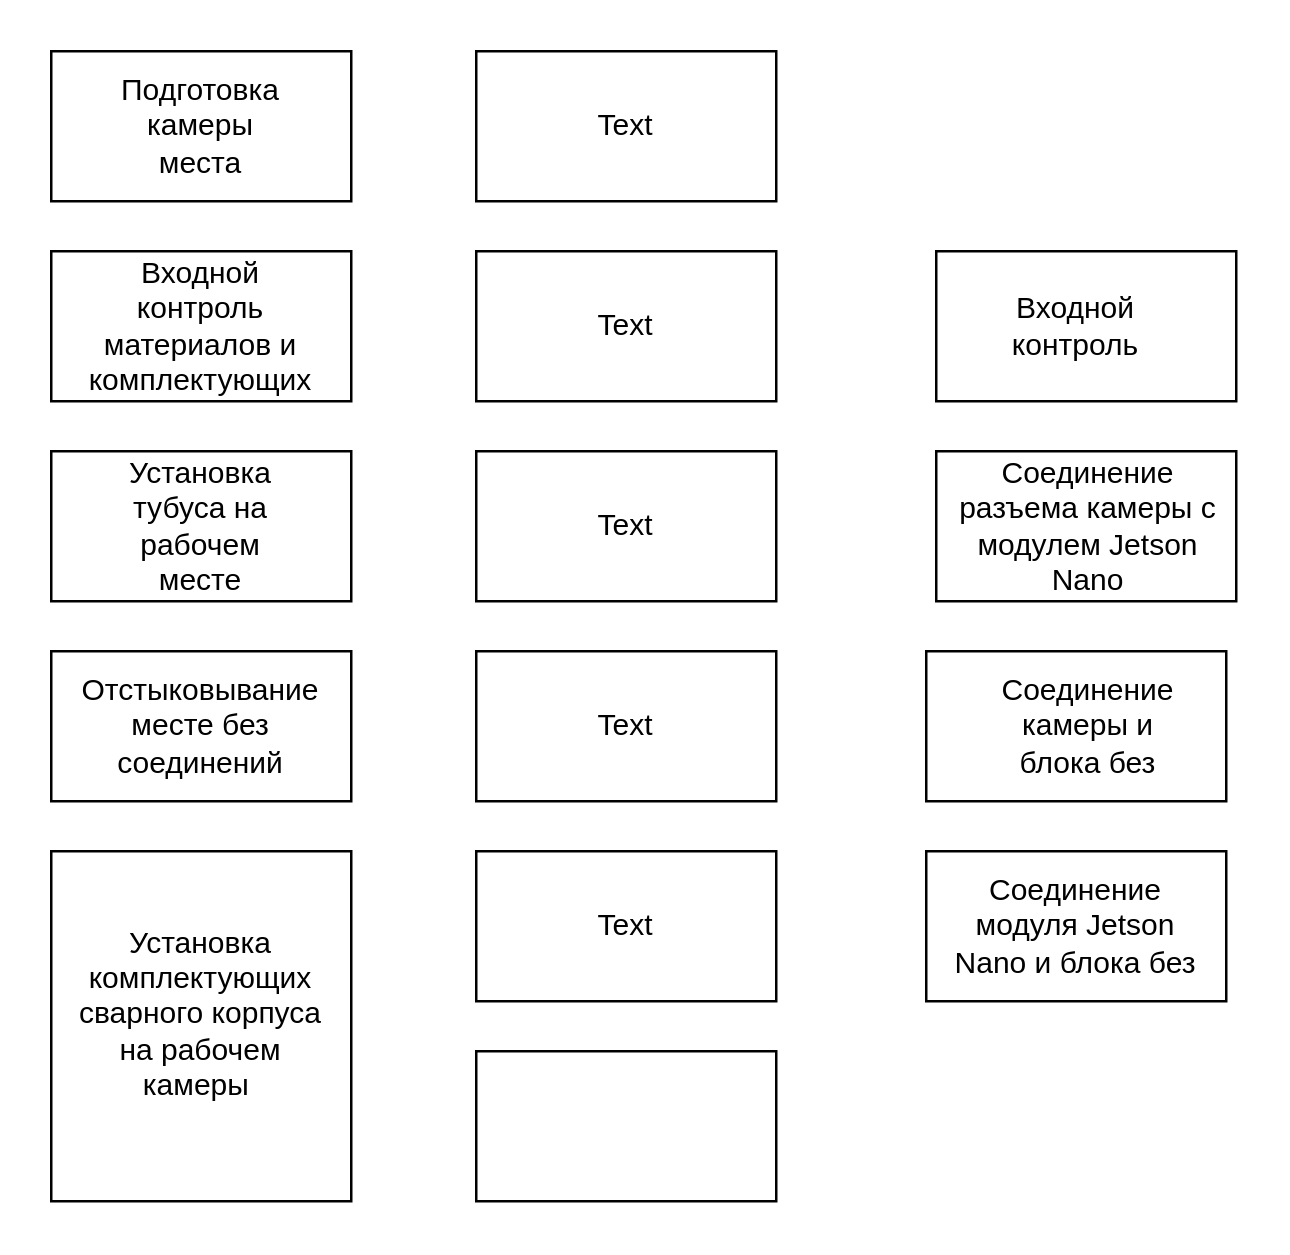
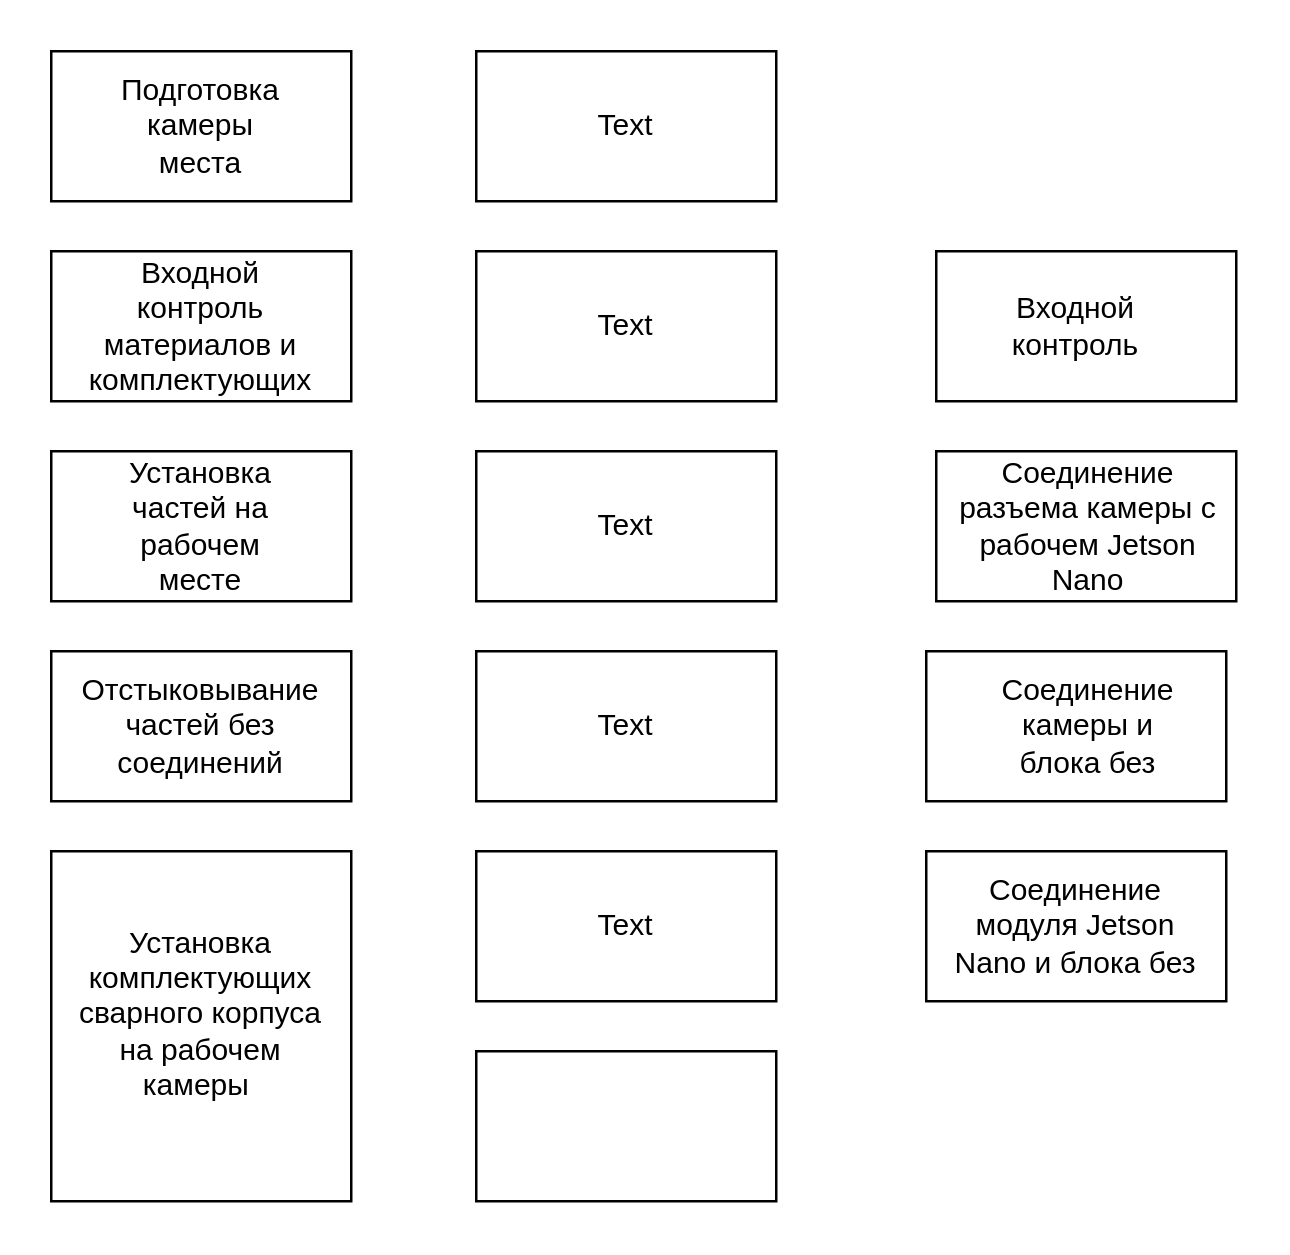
(201, 526) -> (201, 526)
(1089, 526) -> (1089, 526)
(201, 726) -> (201, 726)
